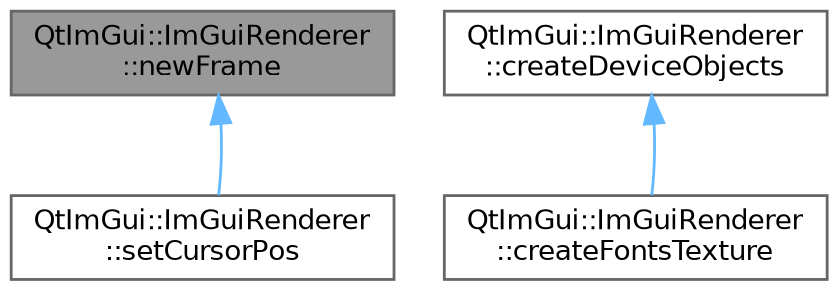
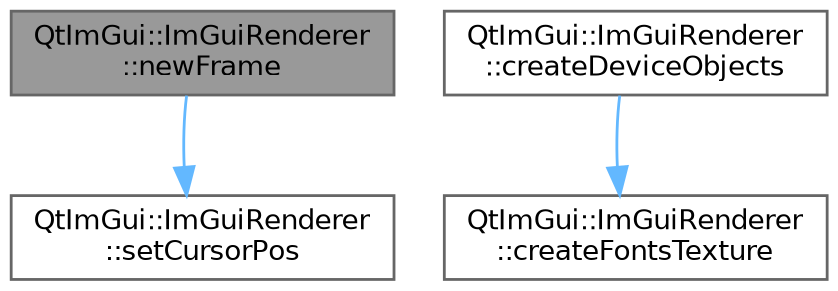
(221, 159) -> (184, 131)
(654, 159) -> (617, 131)
